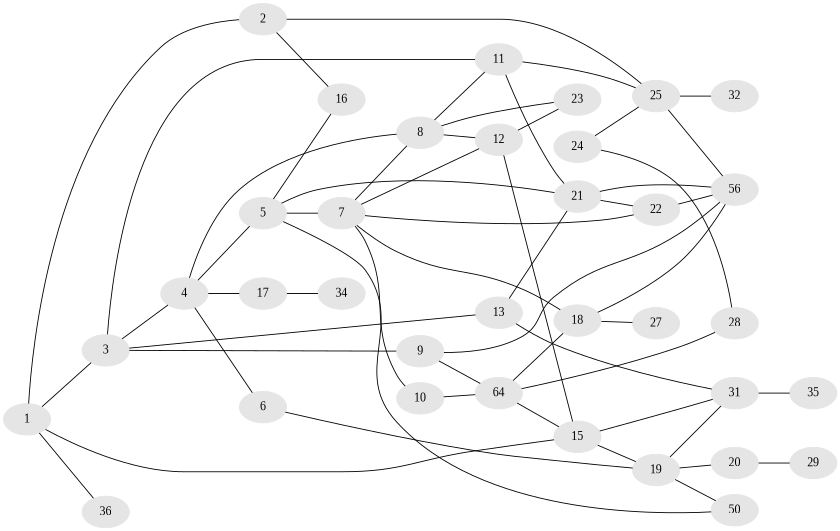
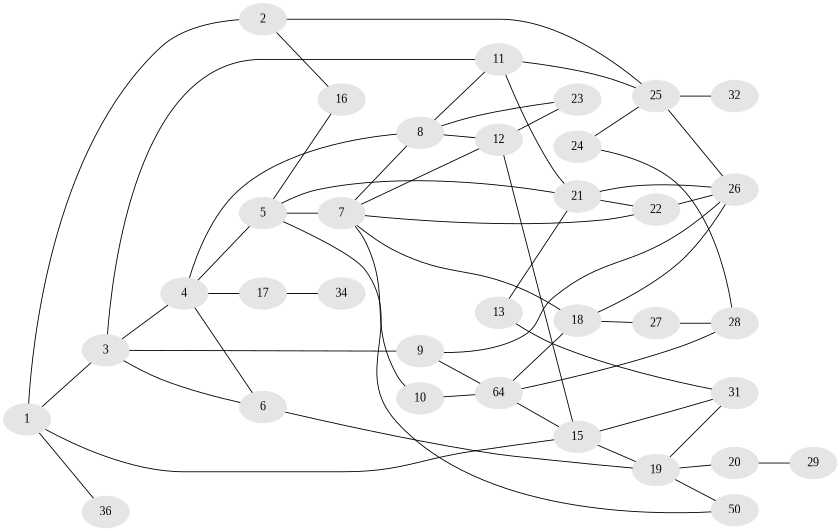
(735, 190) -> (735, 190)
none -> (696, 323)
(302, 332) -> (180, 386)
(813, 393) -> none
